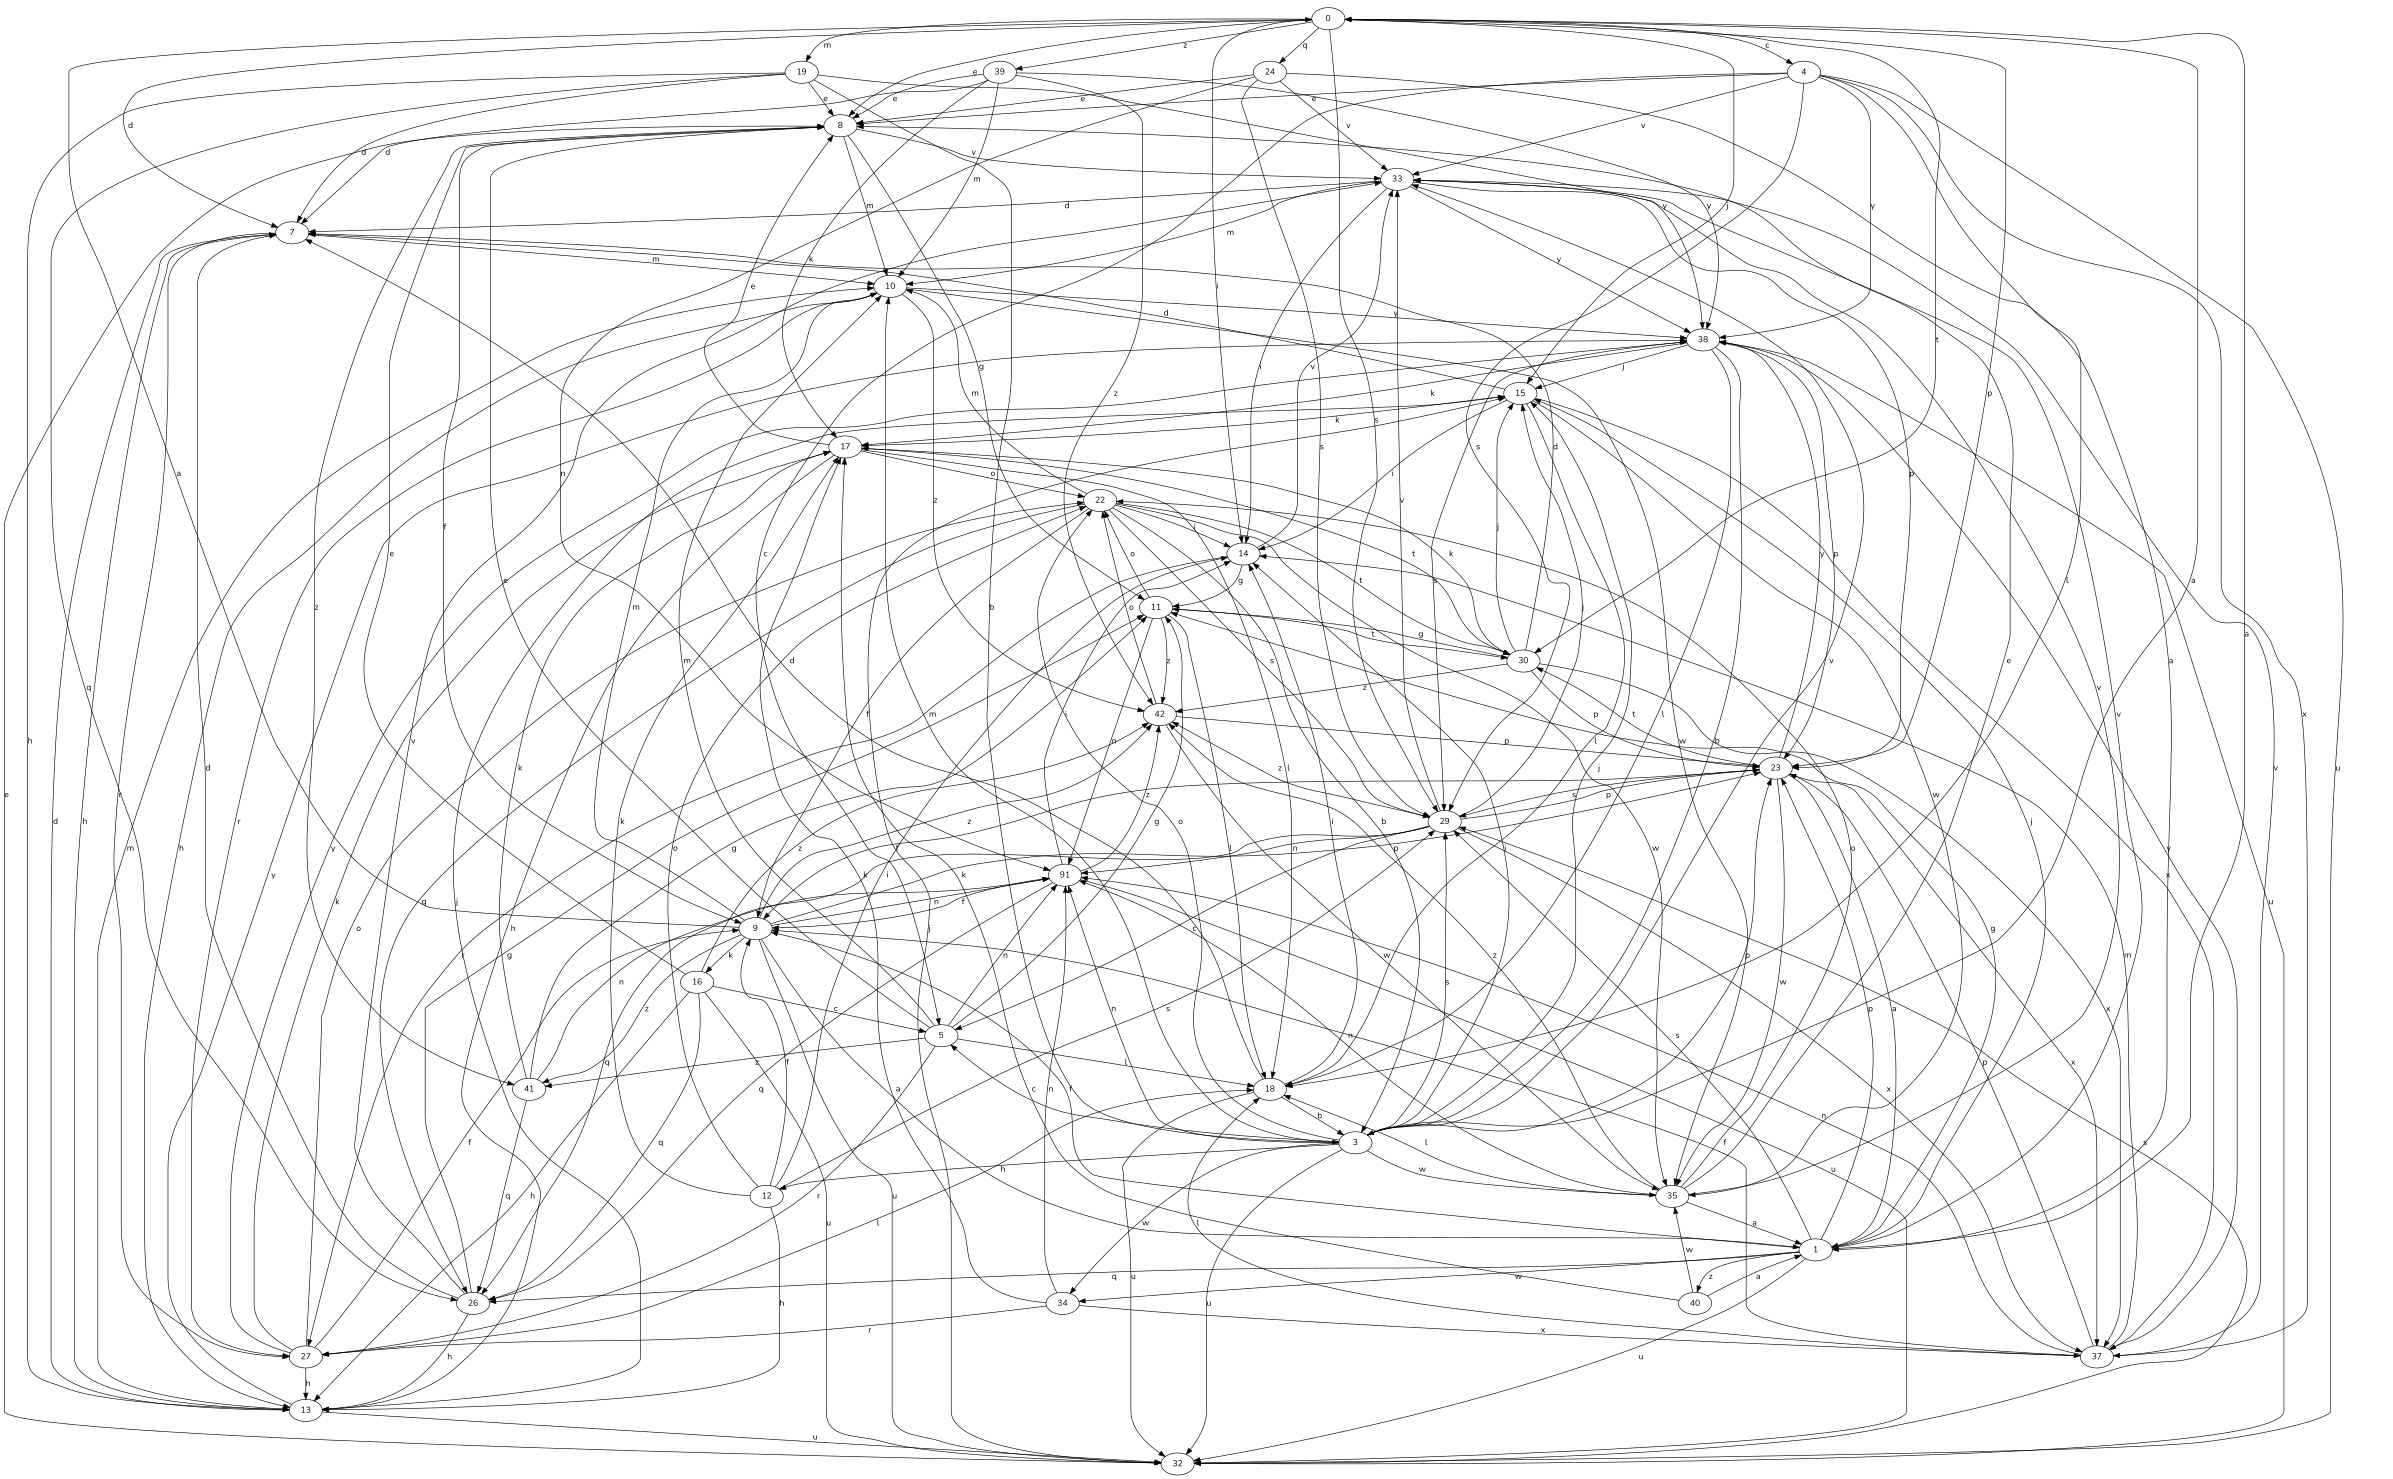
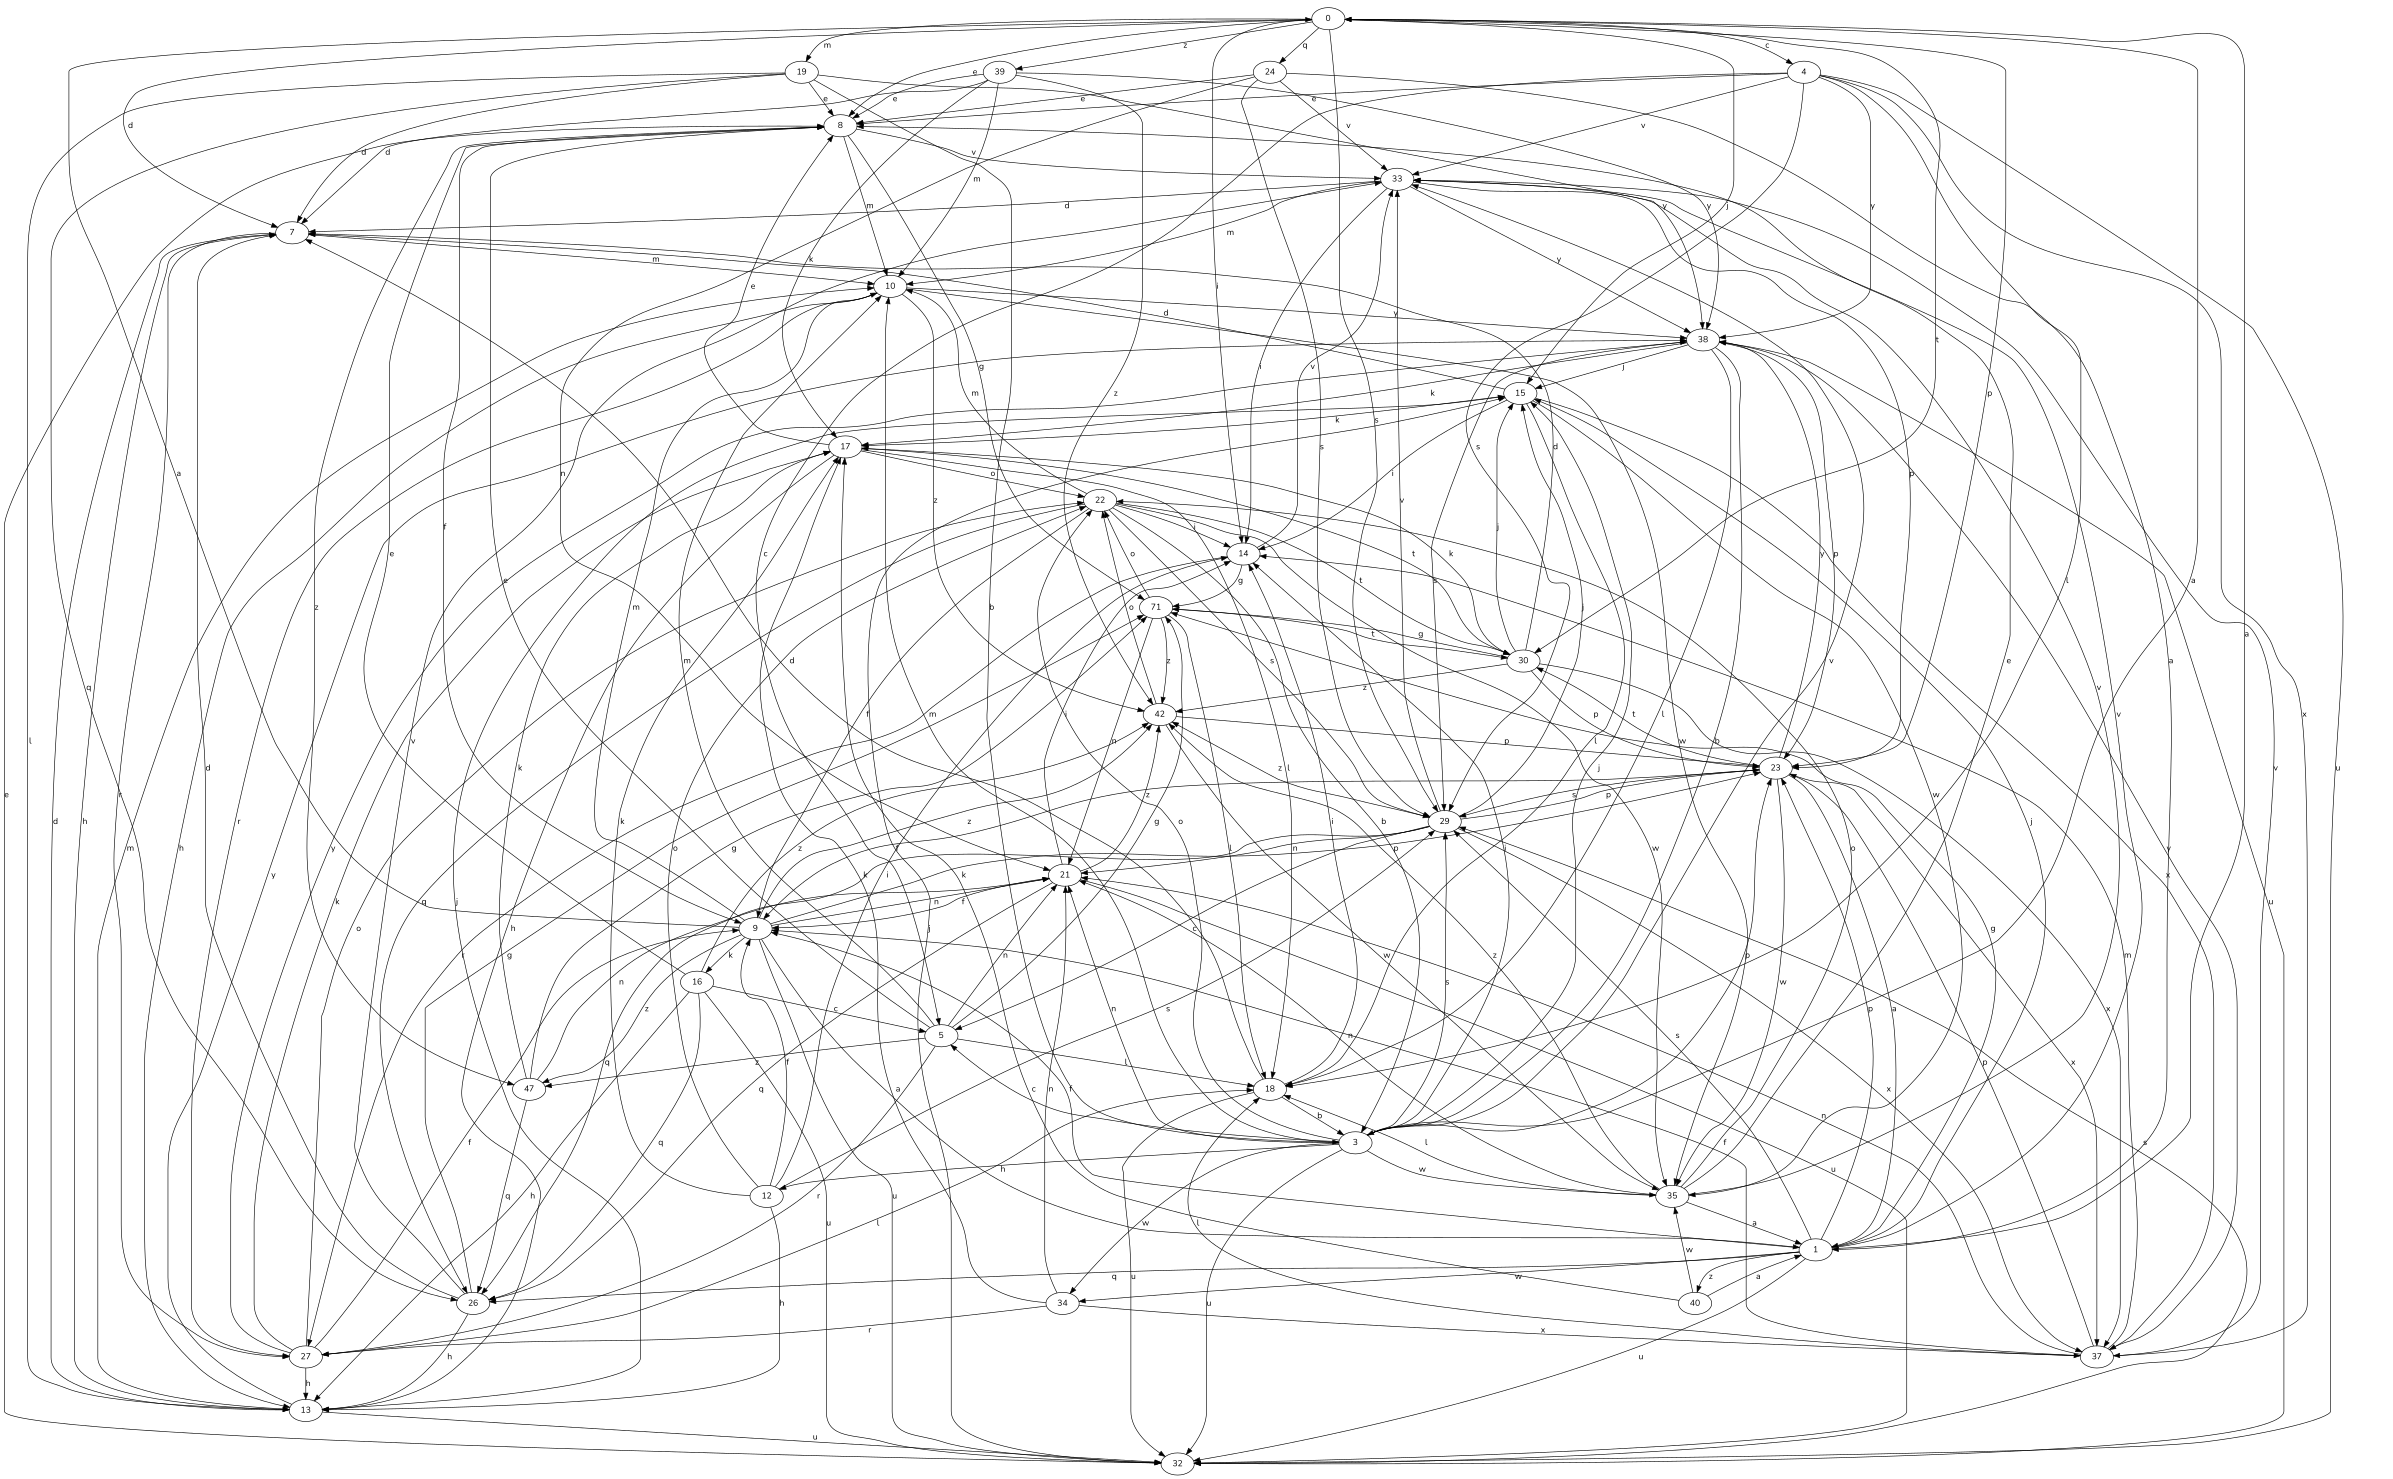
(1156, 608) -> (1156, 608)
(30, 741) -> (30, 741)
(1065, 875) -> (1065, 875)
(529, 1089) -> (529, 1089)
